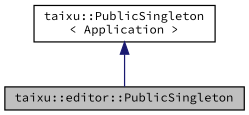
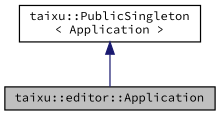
(125, 98) -> (110, 98)
